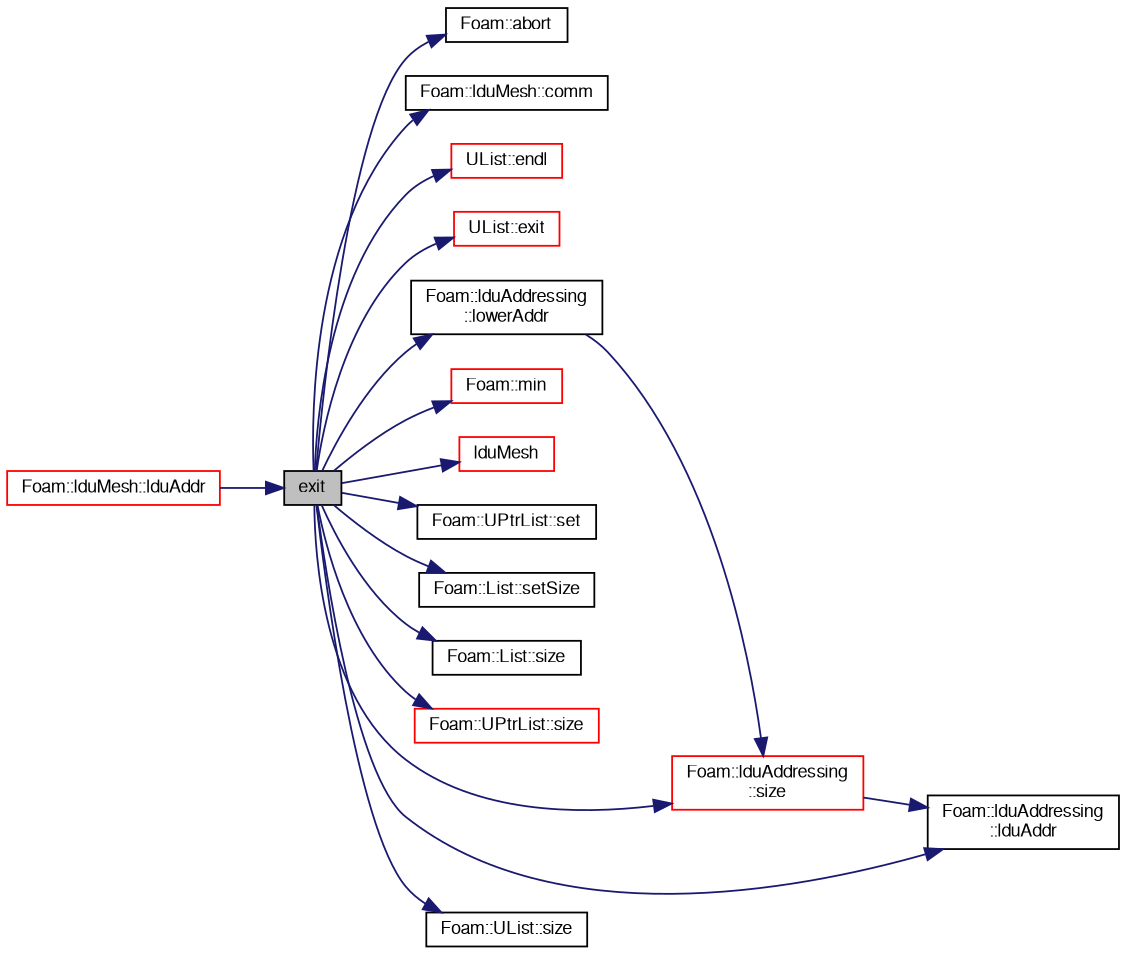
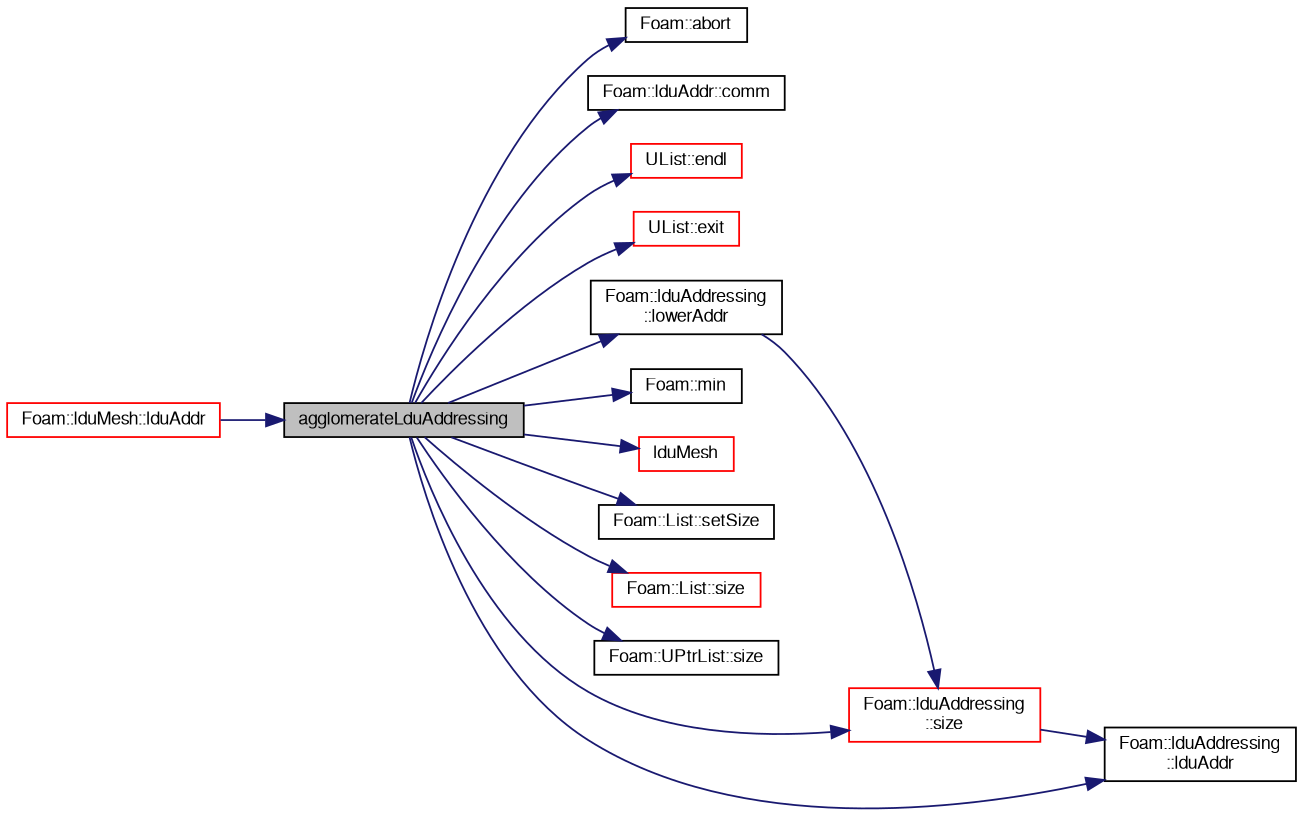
(507, 93) -> (686, 93)
(507, 386) -> (686, 386)
(313, 488) -> (404, 420)
(507, 522) -> none
(507, 658) -> (686, 590)
(507, 726) -> (686, 658)
(507, 929) -> none
